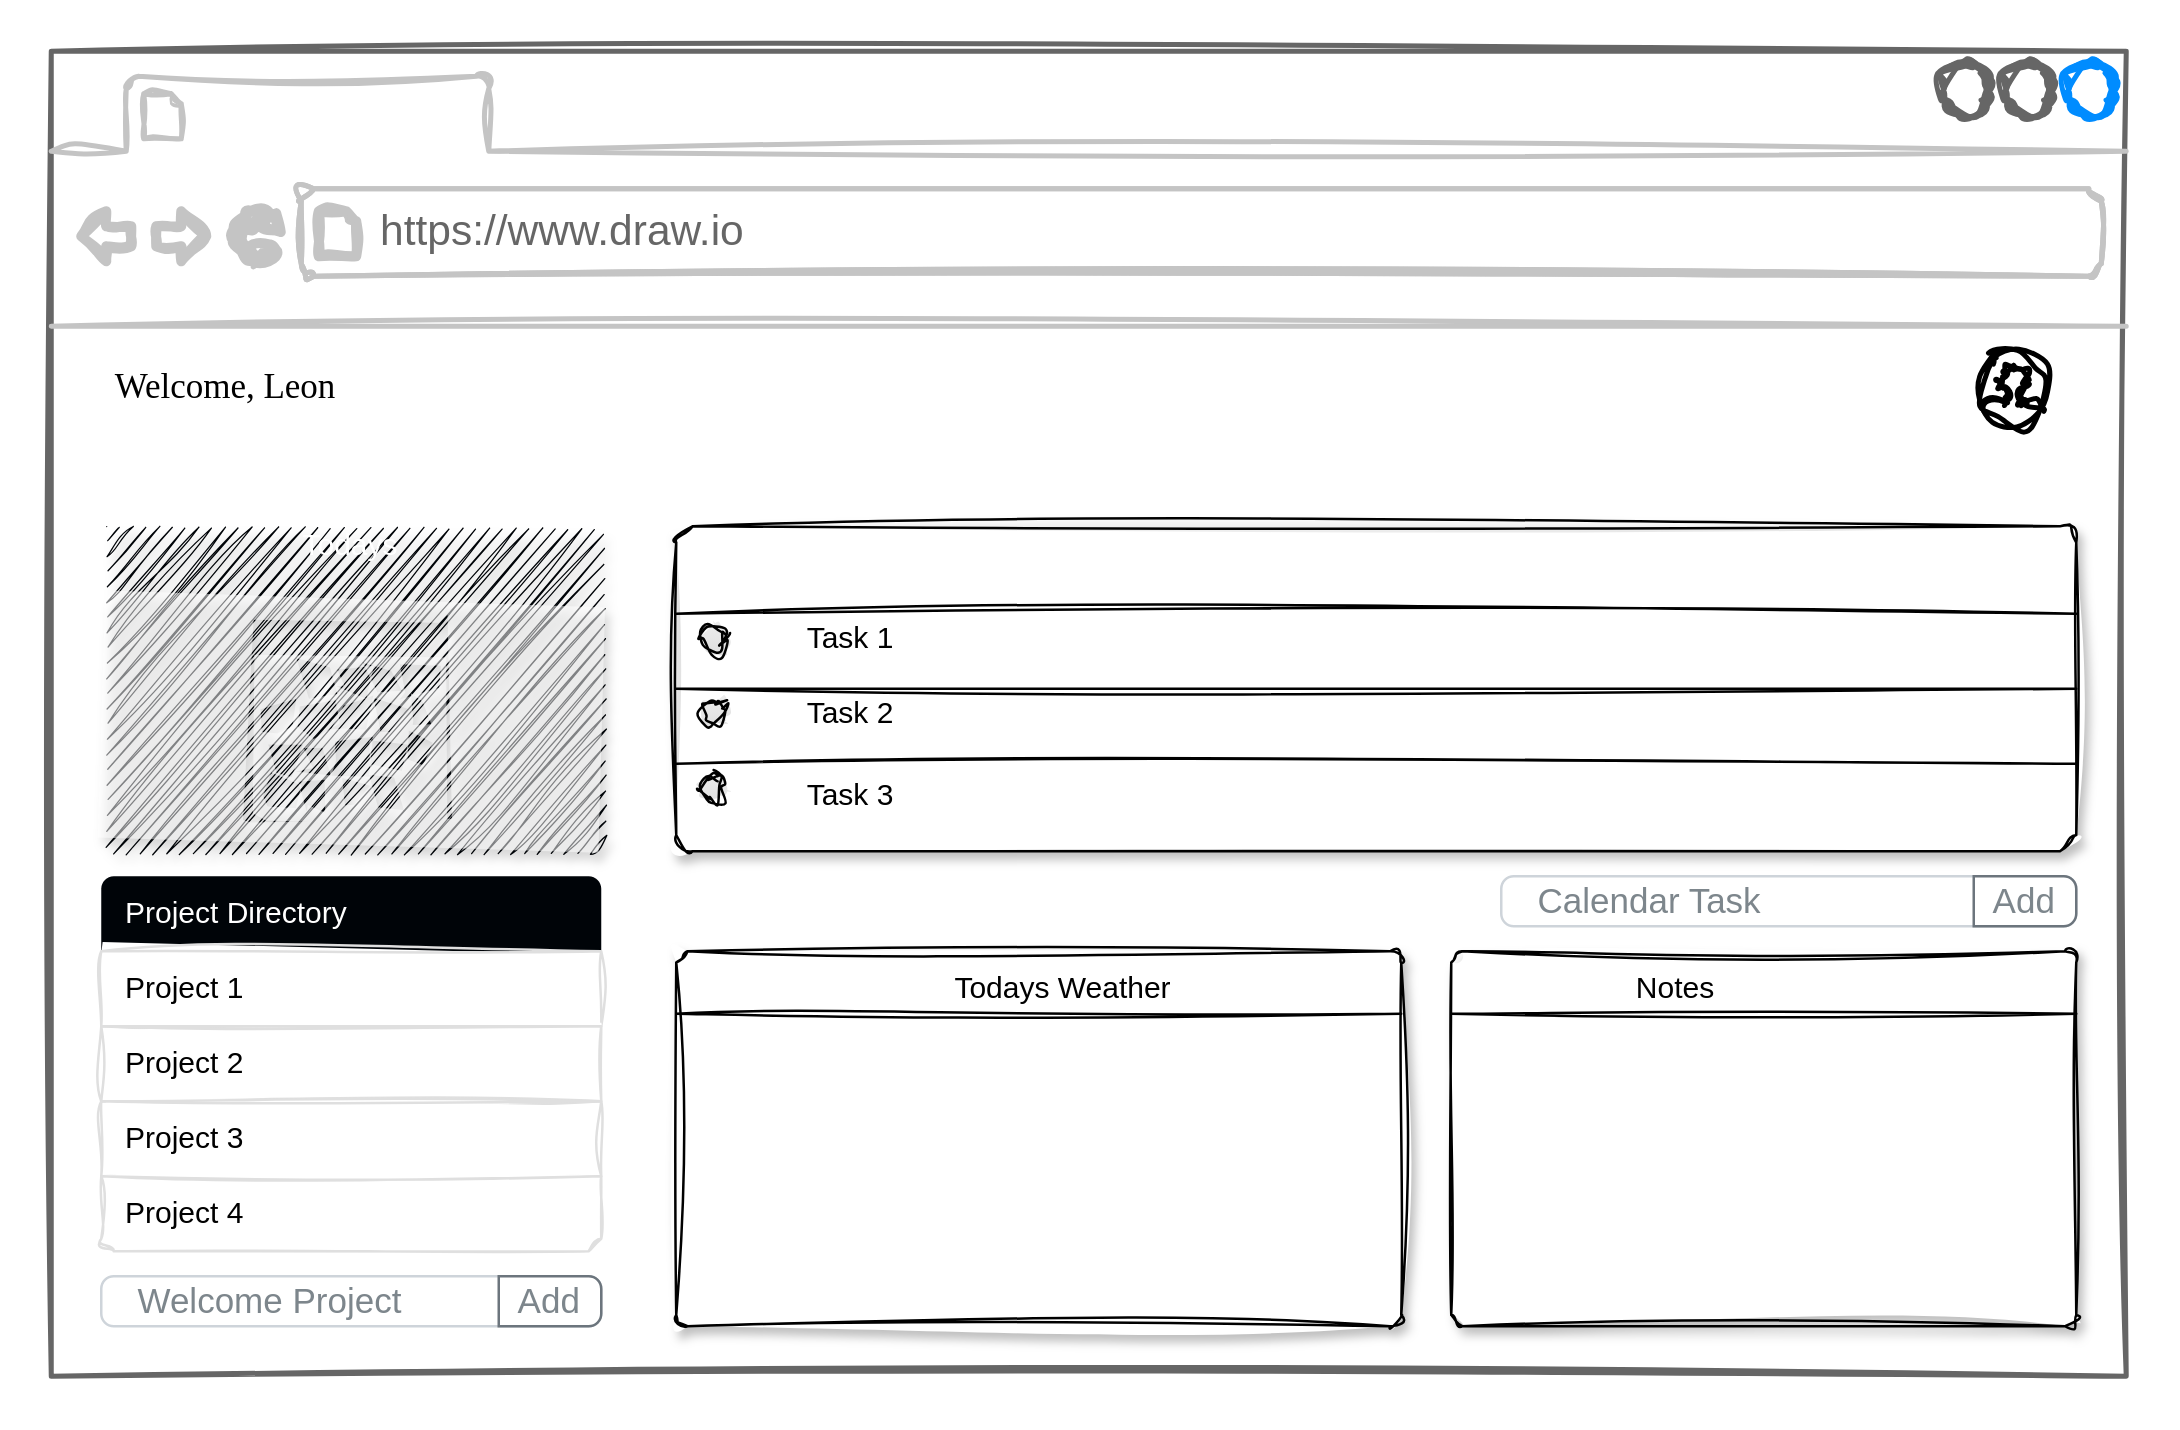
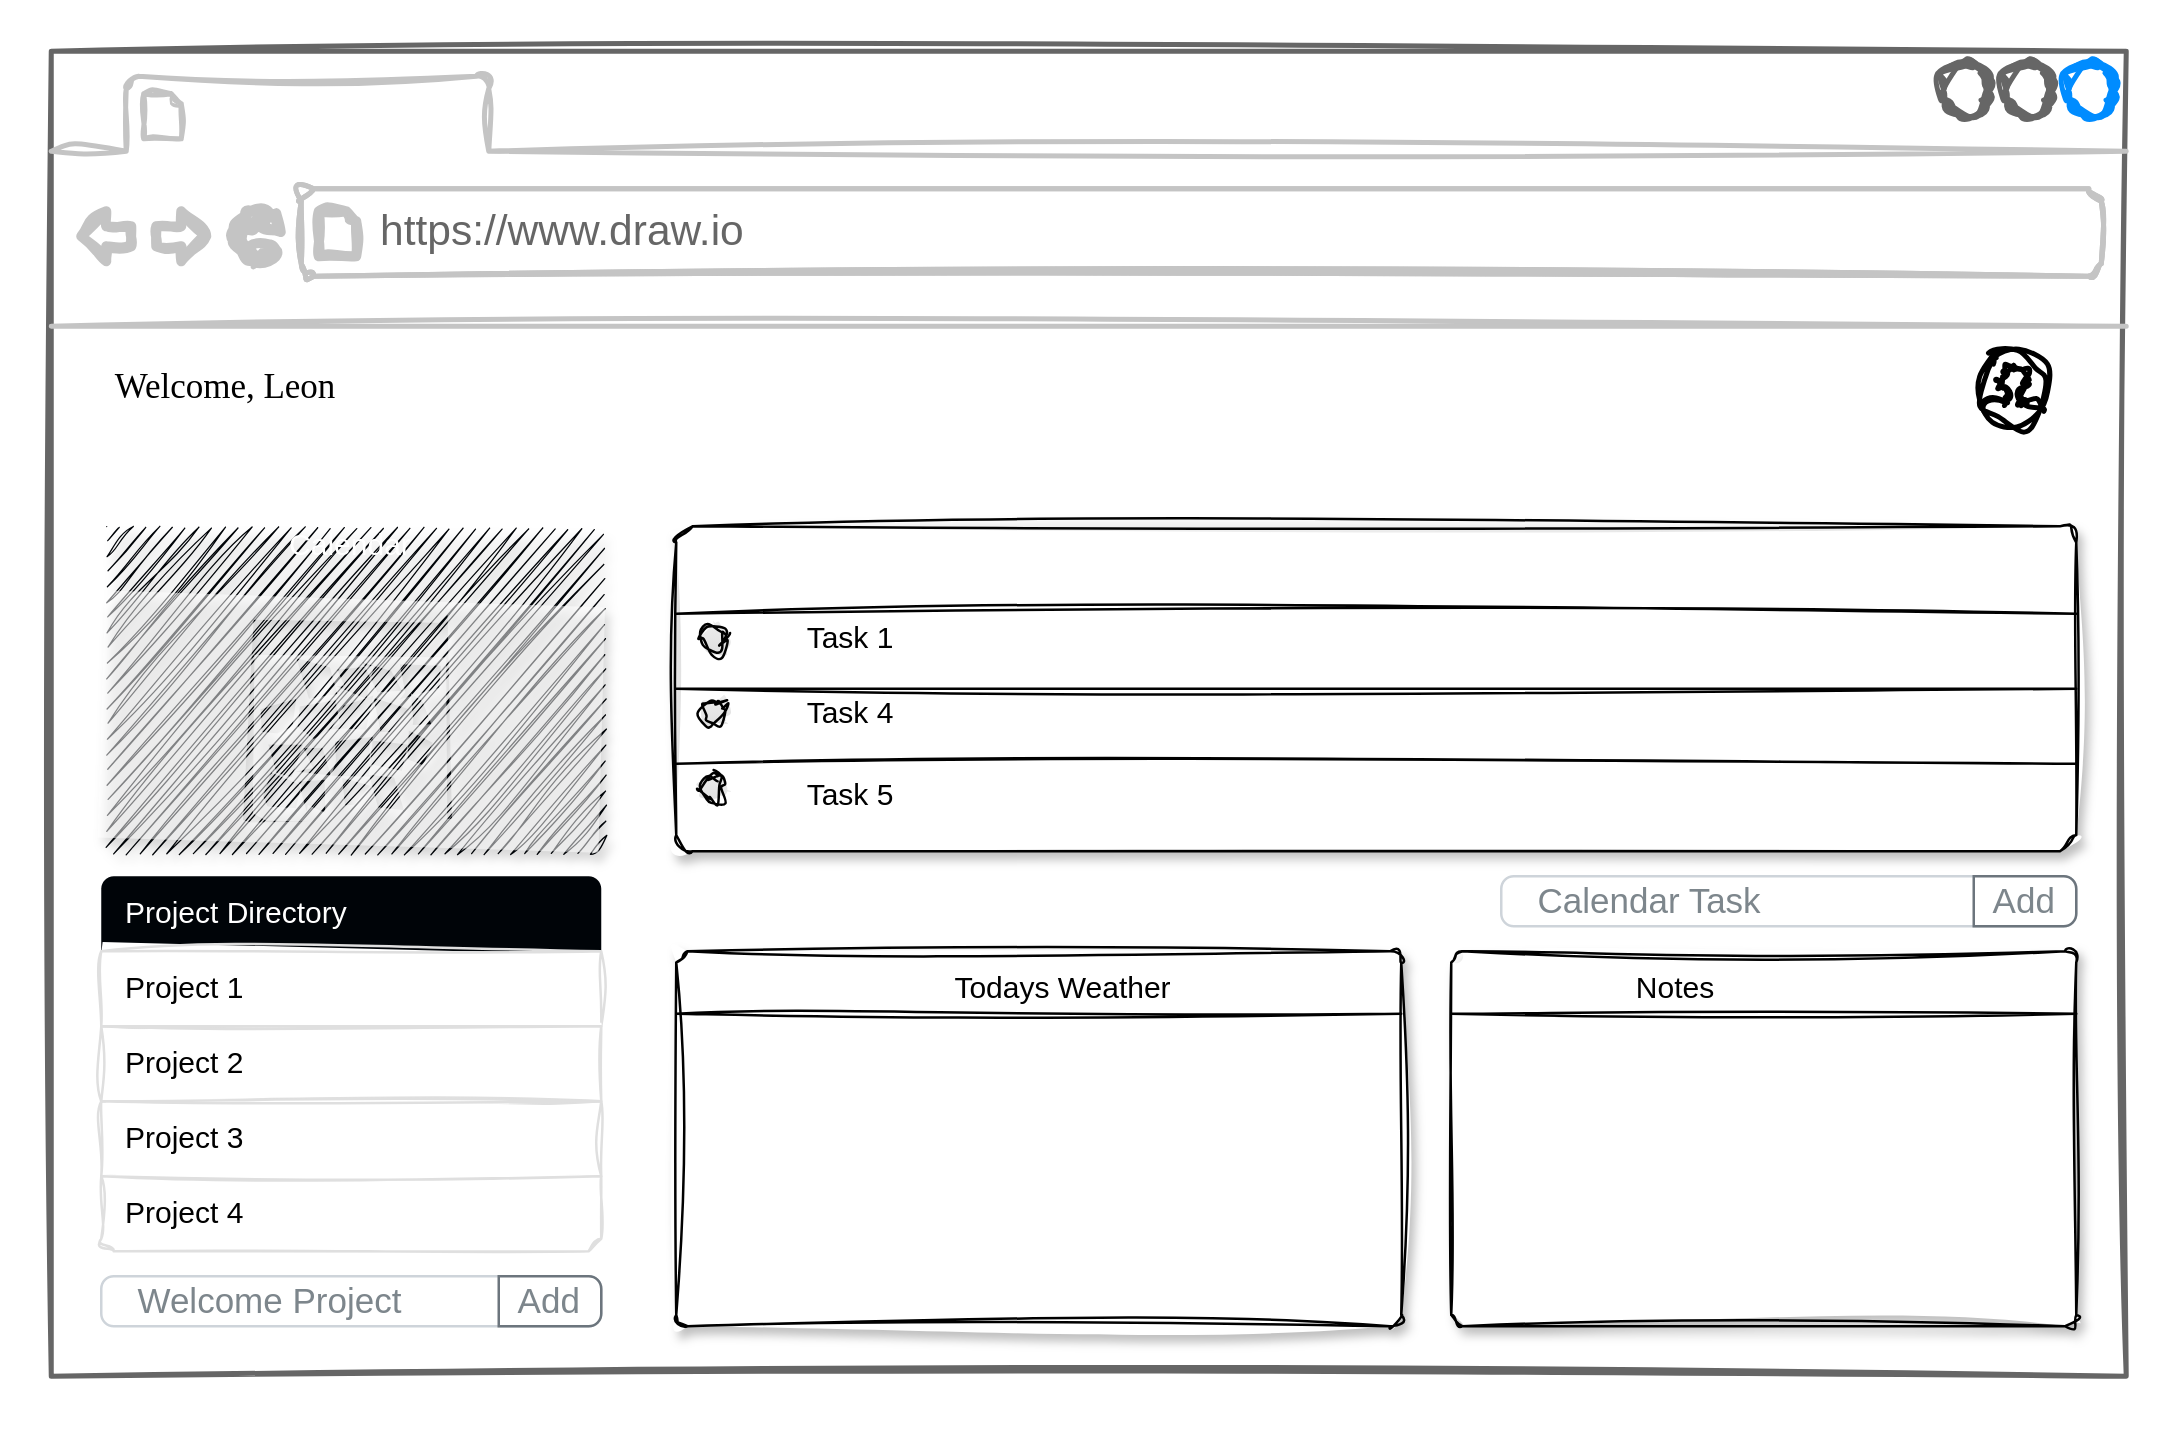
(351, 547) -> (351, 547)
(851, 714) -> (851, 714)
(851, 796) -> (851, 796)
